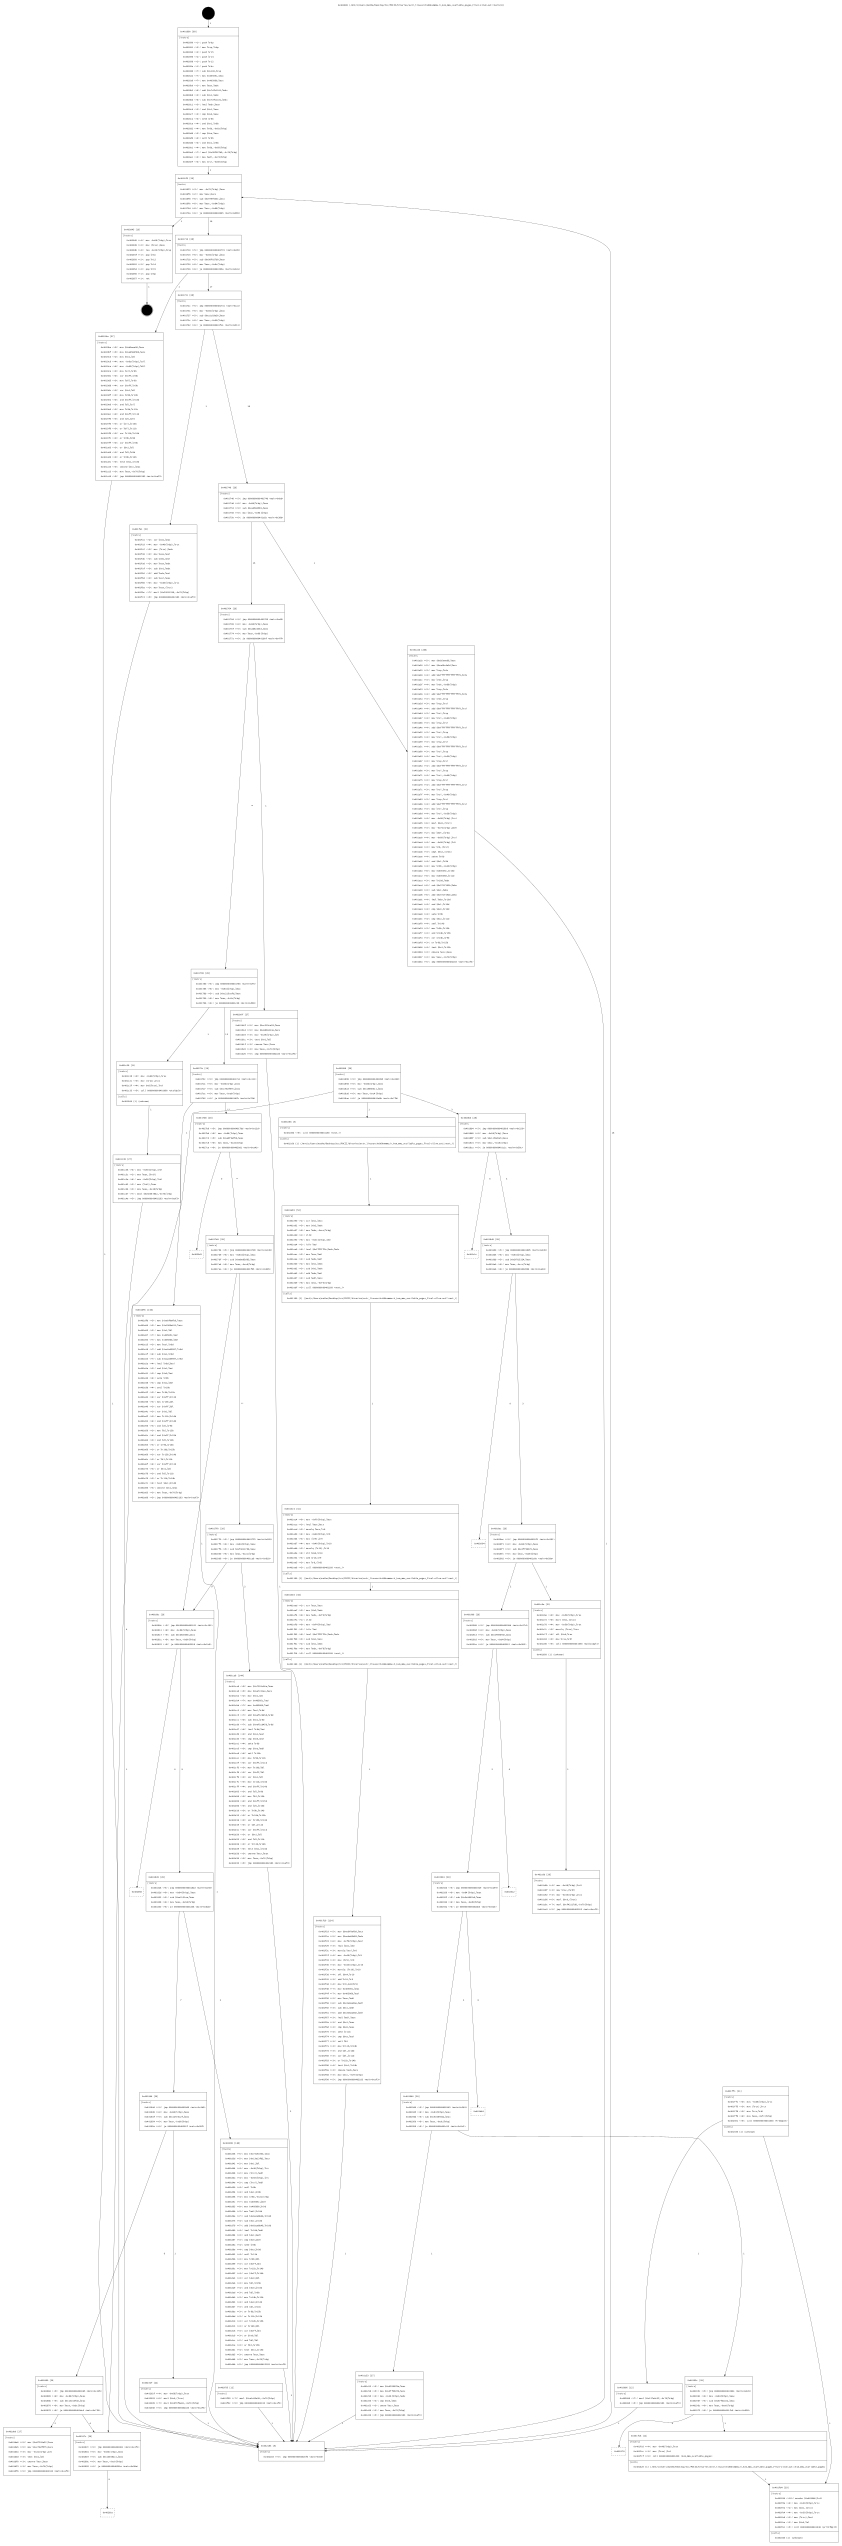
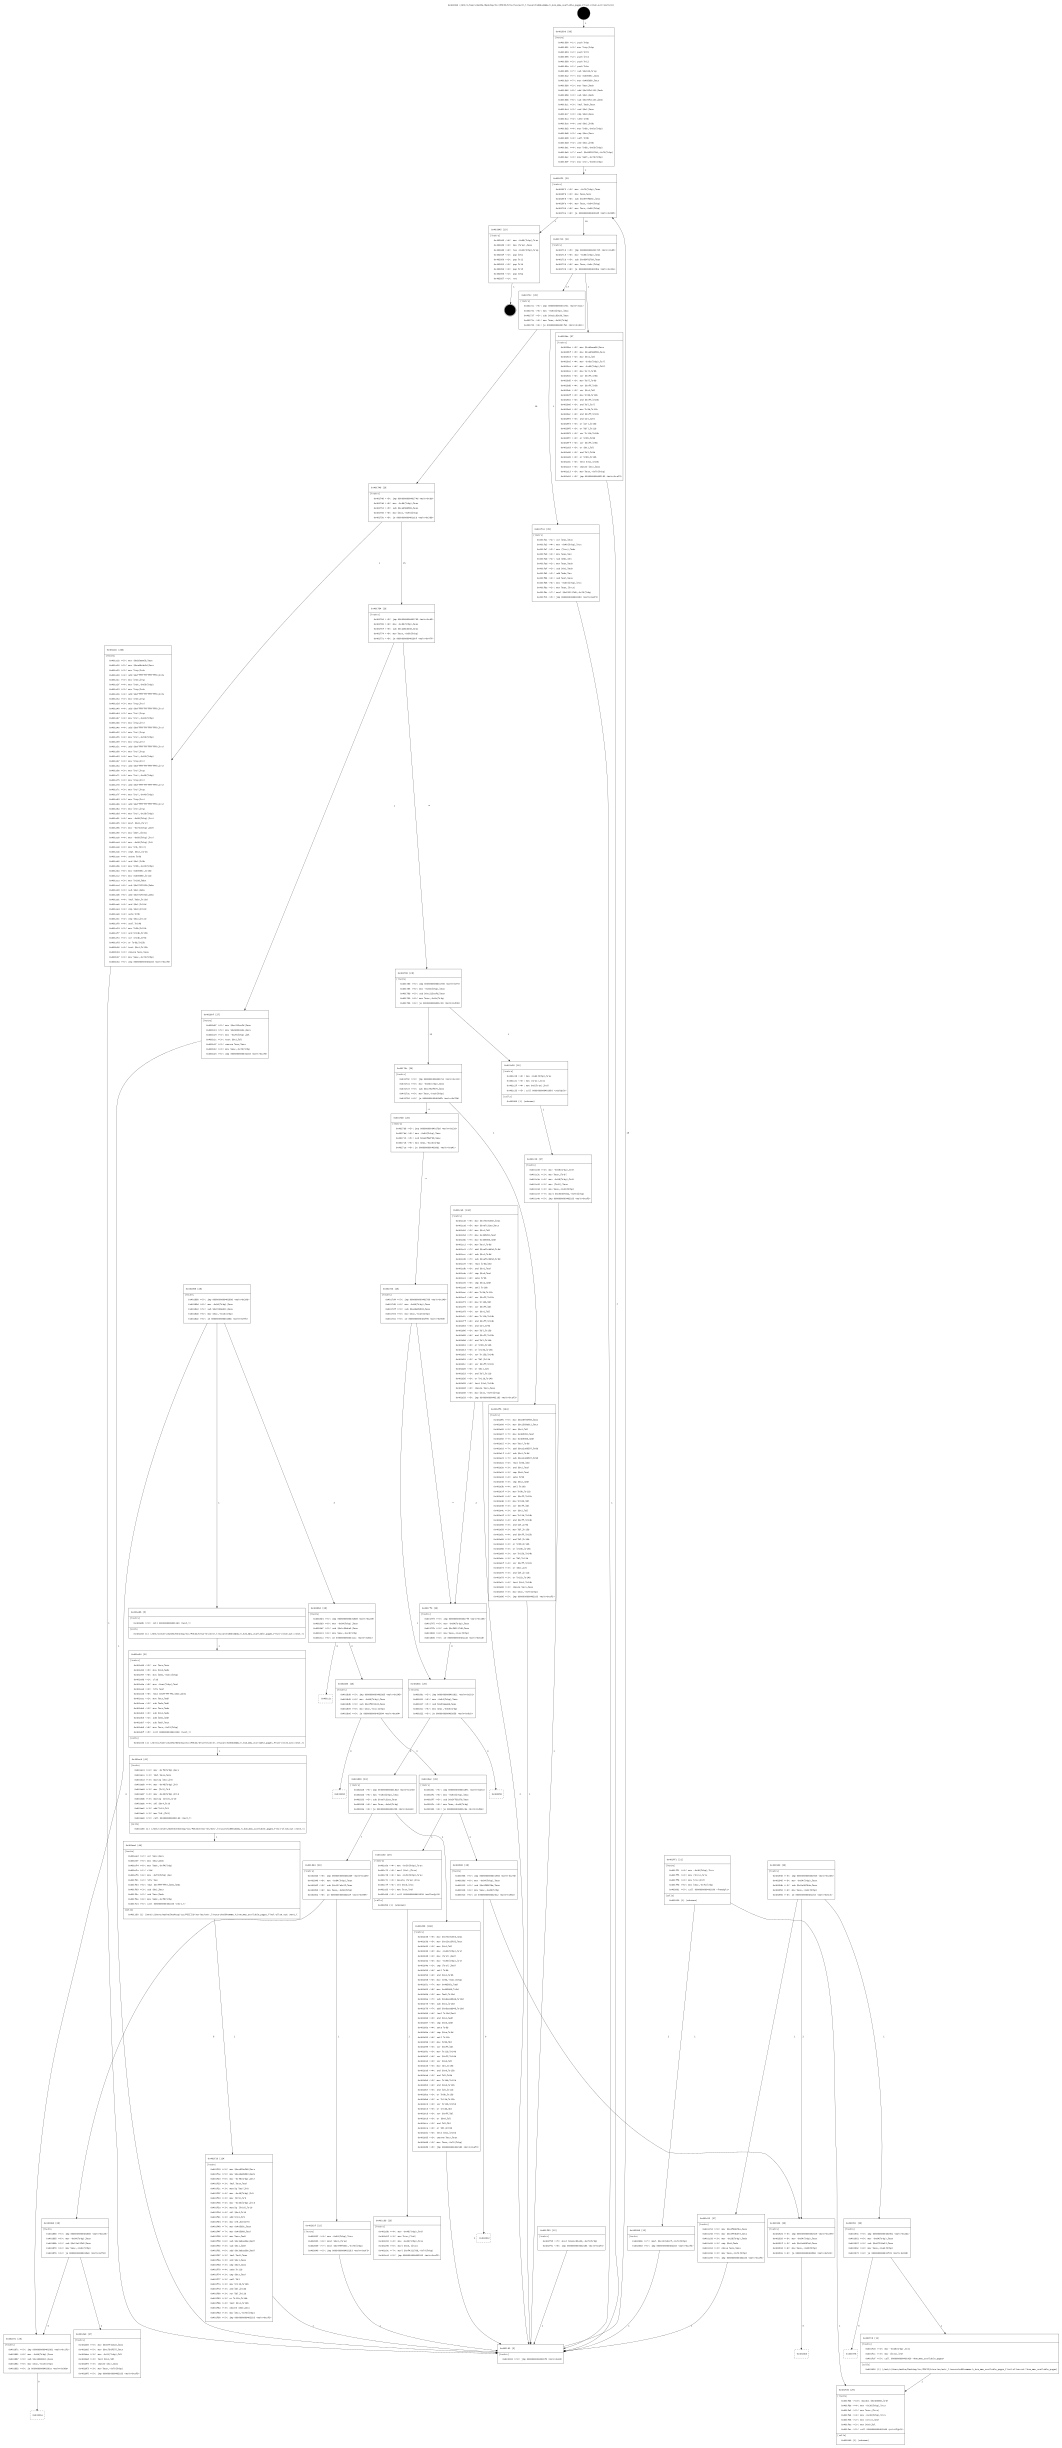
(196, 1254) -> none
(245, 1616) -> (465, 1502)
(450, 2001) -> (801, 2058)
